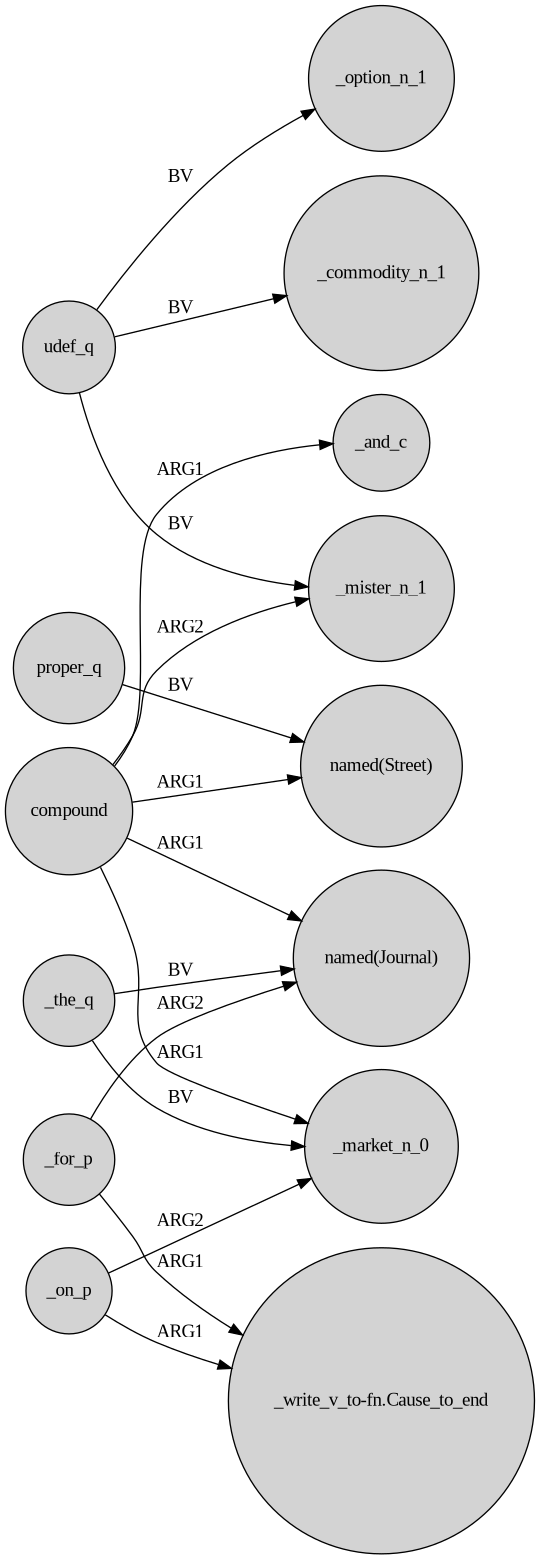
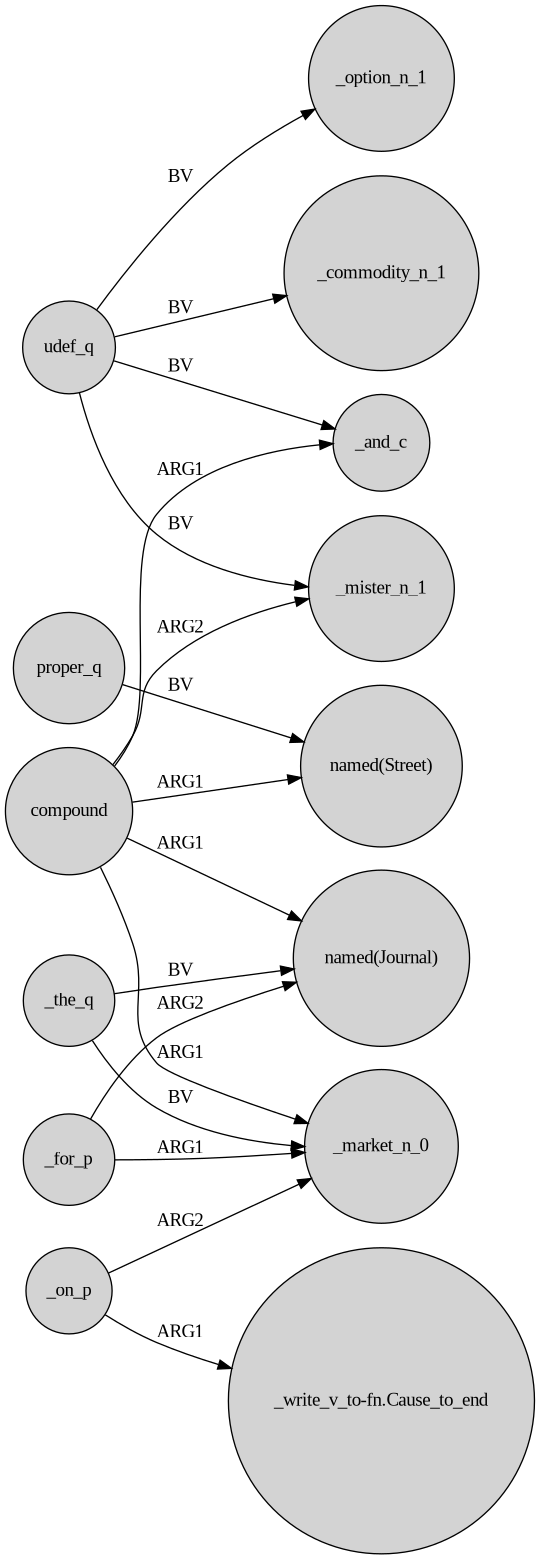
none -> (218, 393)
(155, 1271) -> (203, 1158)
